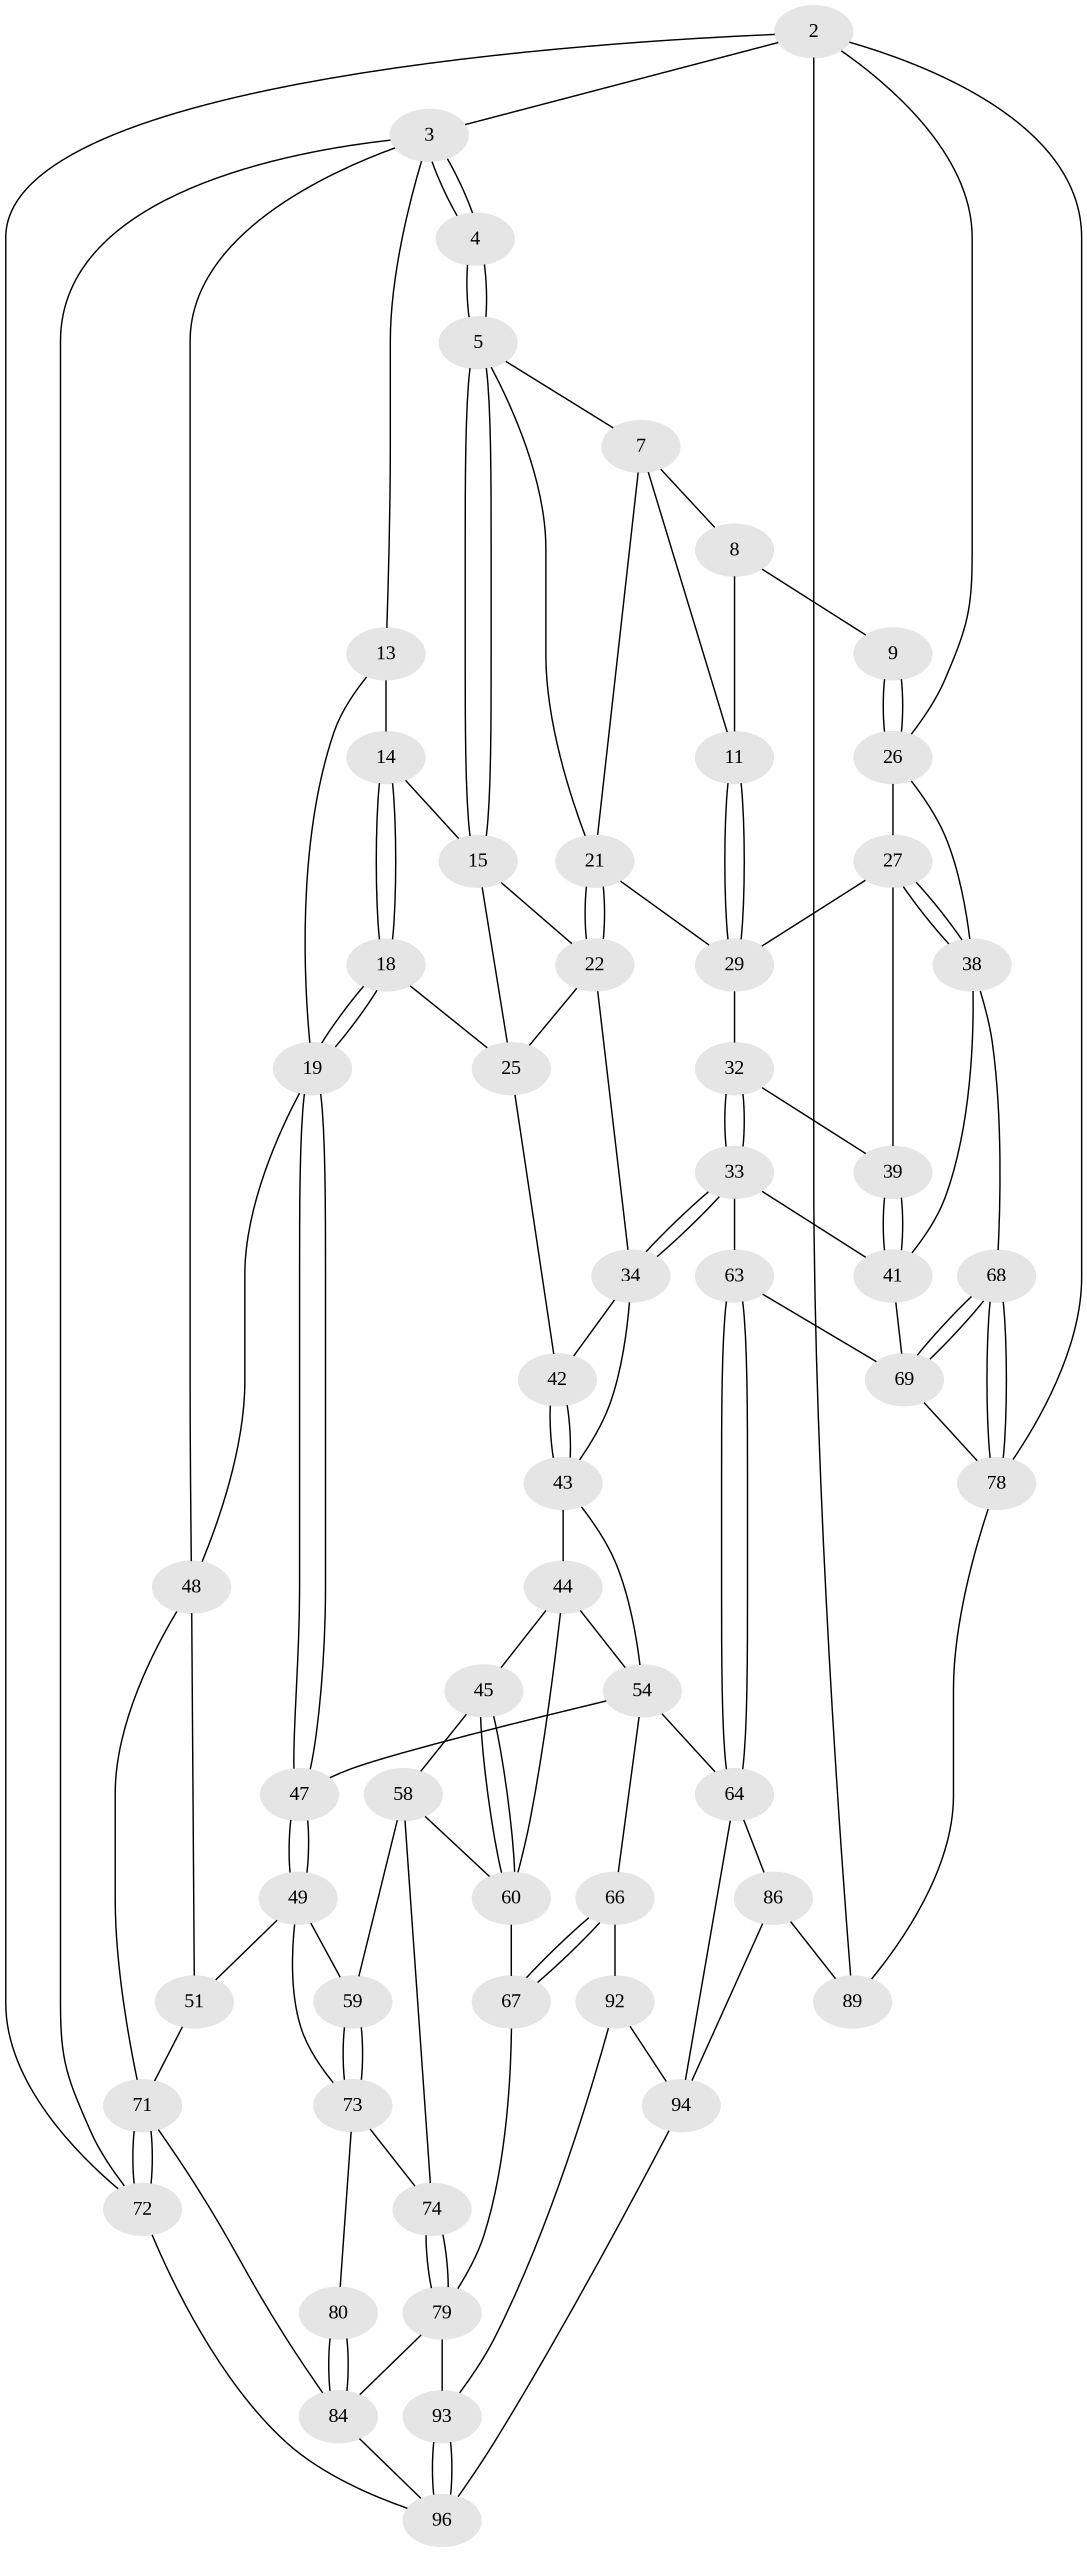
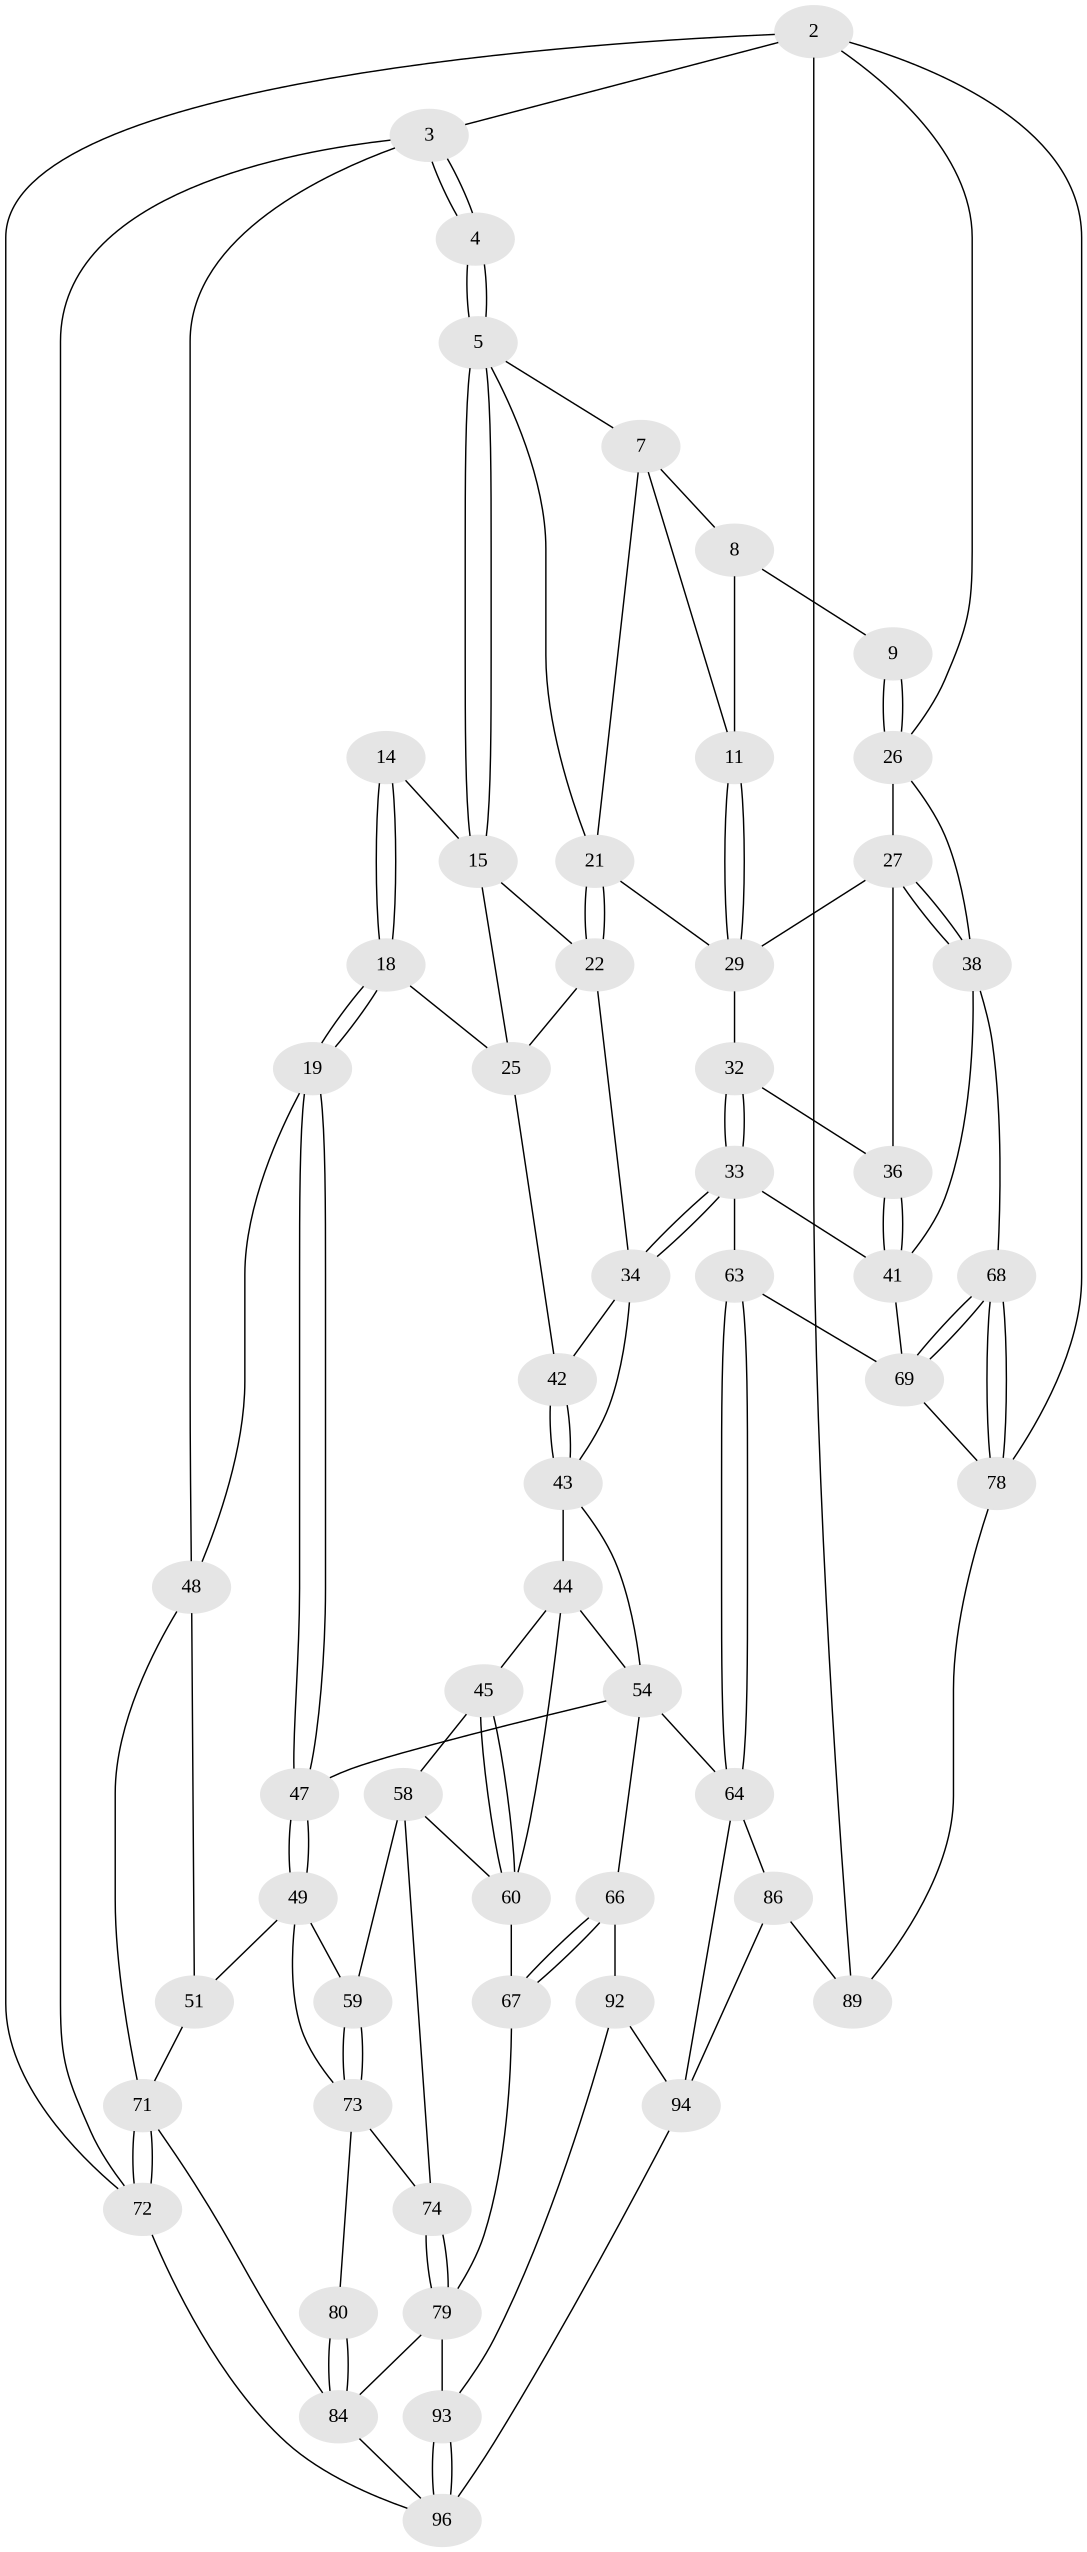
(386, 654) -> none
(893, 1172) -> (893, 1172)
